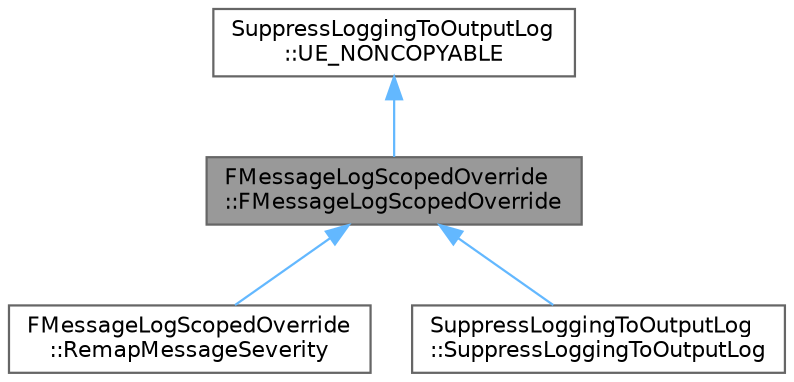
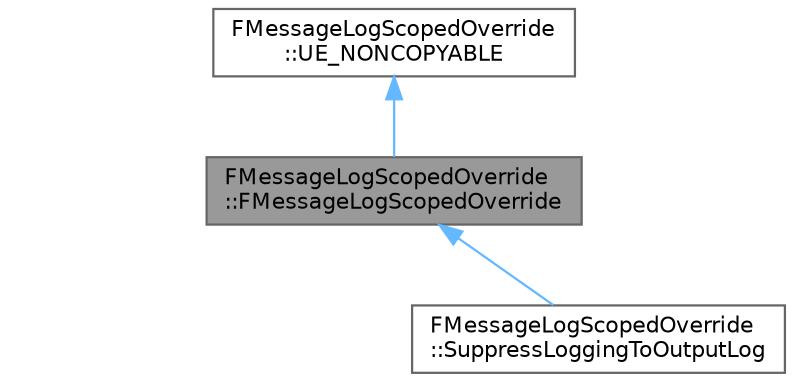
(394, 43) -> (394, 43)
(190, 339) -> none
(599, 339) -> (599, 339)
